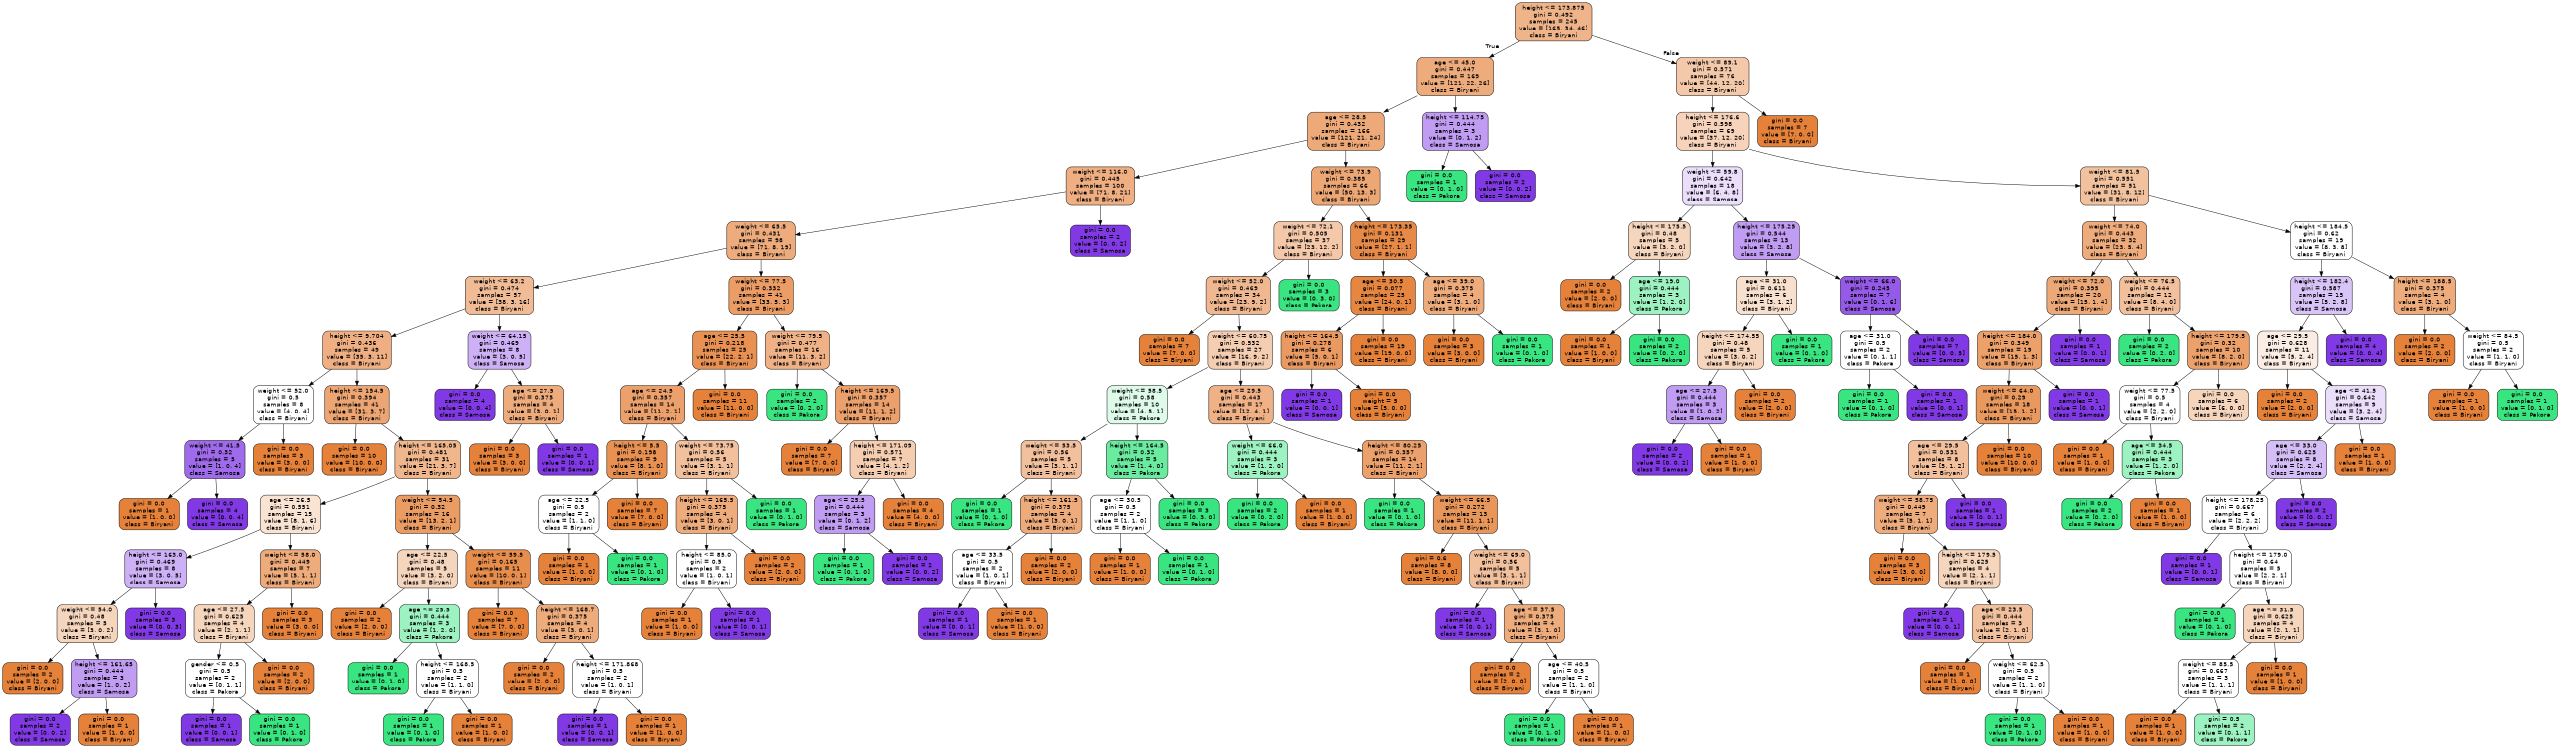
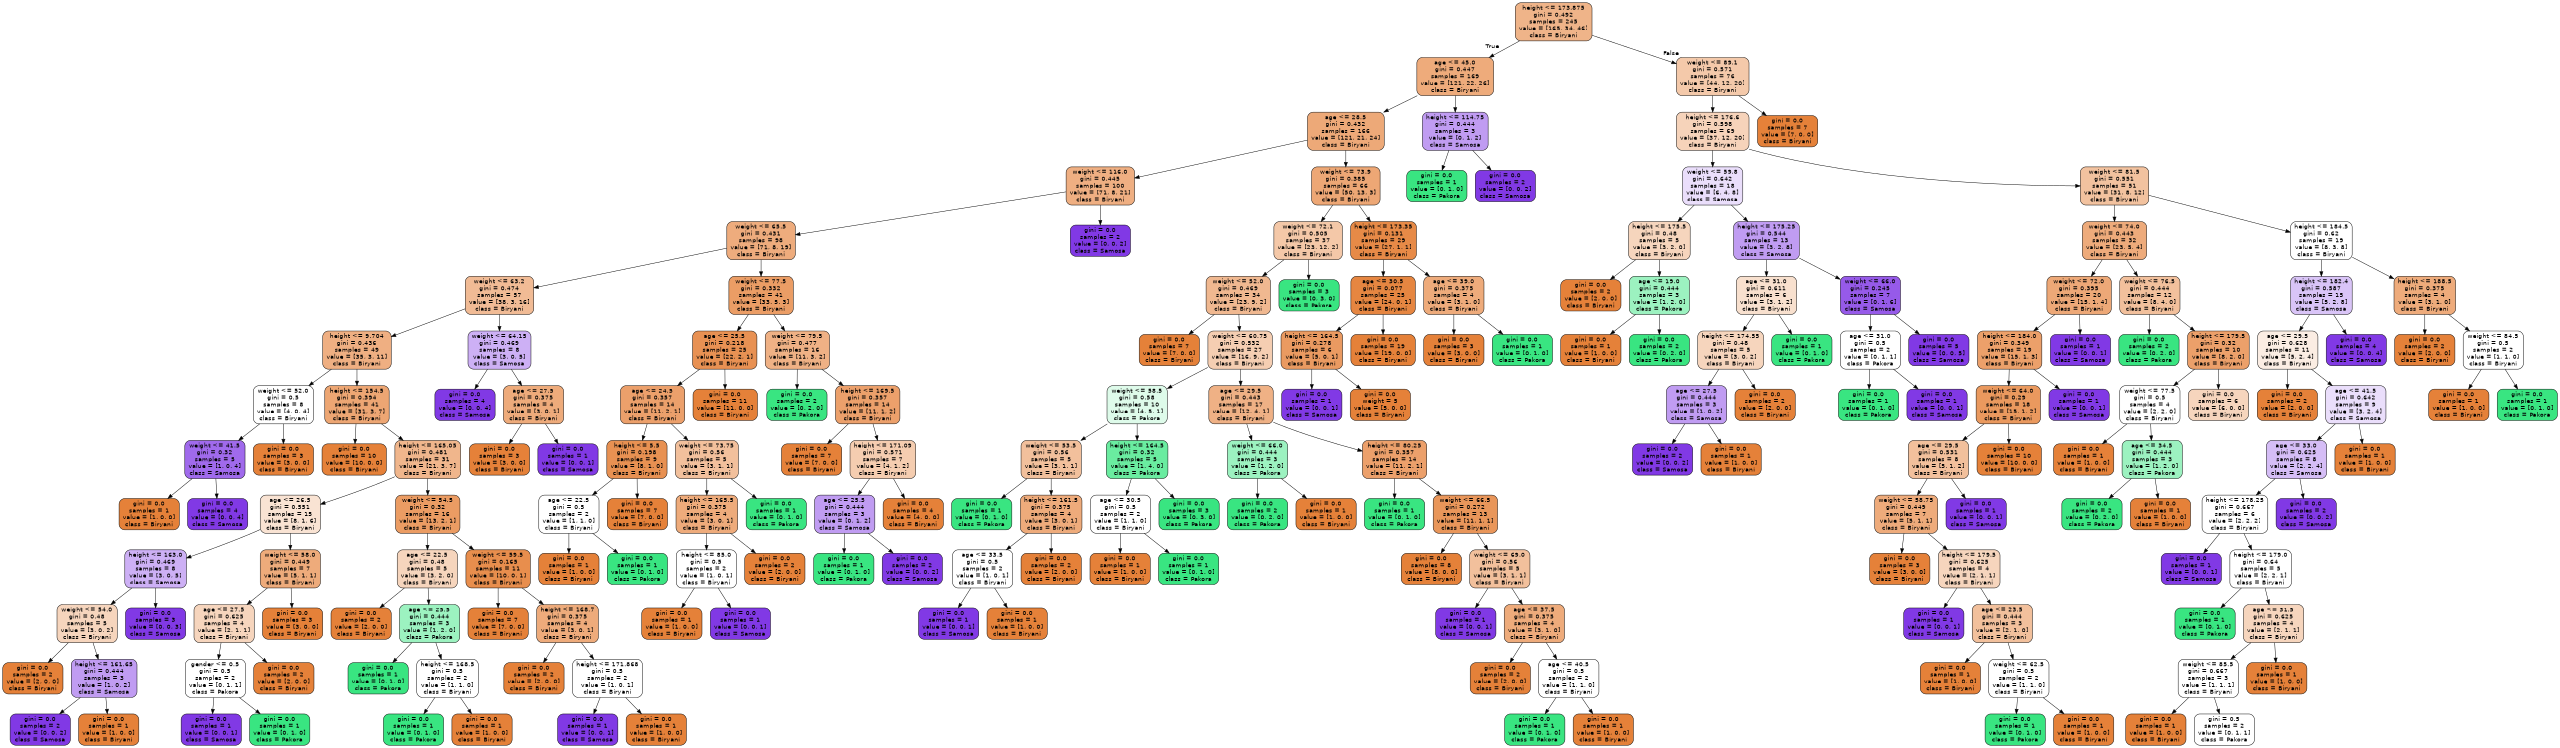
(1939, 350) -> (1939, 350)
(1431, 569) -> (1431, 569)
(2224, 730) -> (2224, 730)
